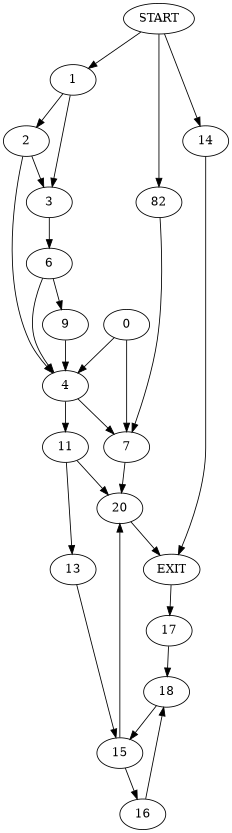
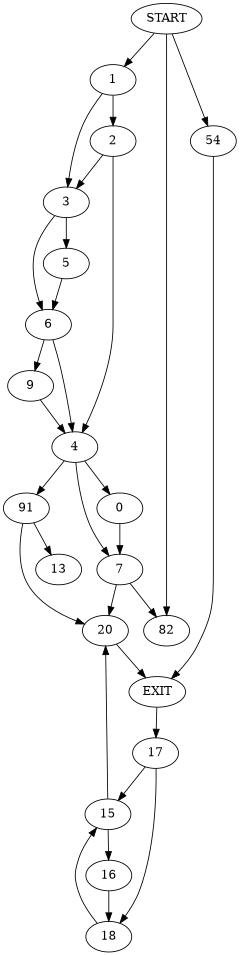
(206, 141) -> (213, 141)
none -> (66, 264)
(159, 322) -> (141, 597)
(99, 352) -> (95, 474)
(65, 447) -> (26, 508)
(95, 657) -> (134, 780)
